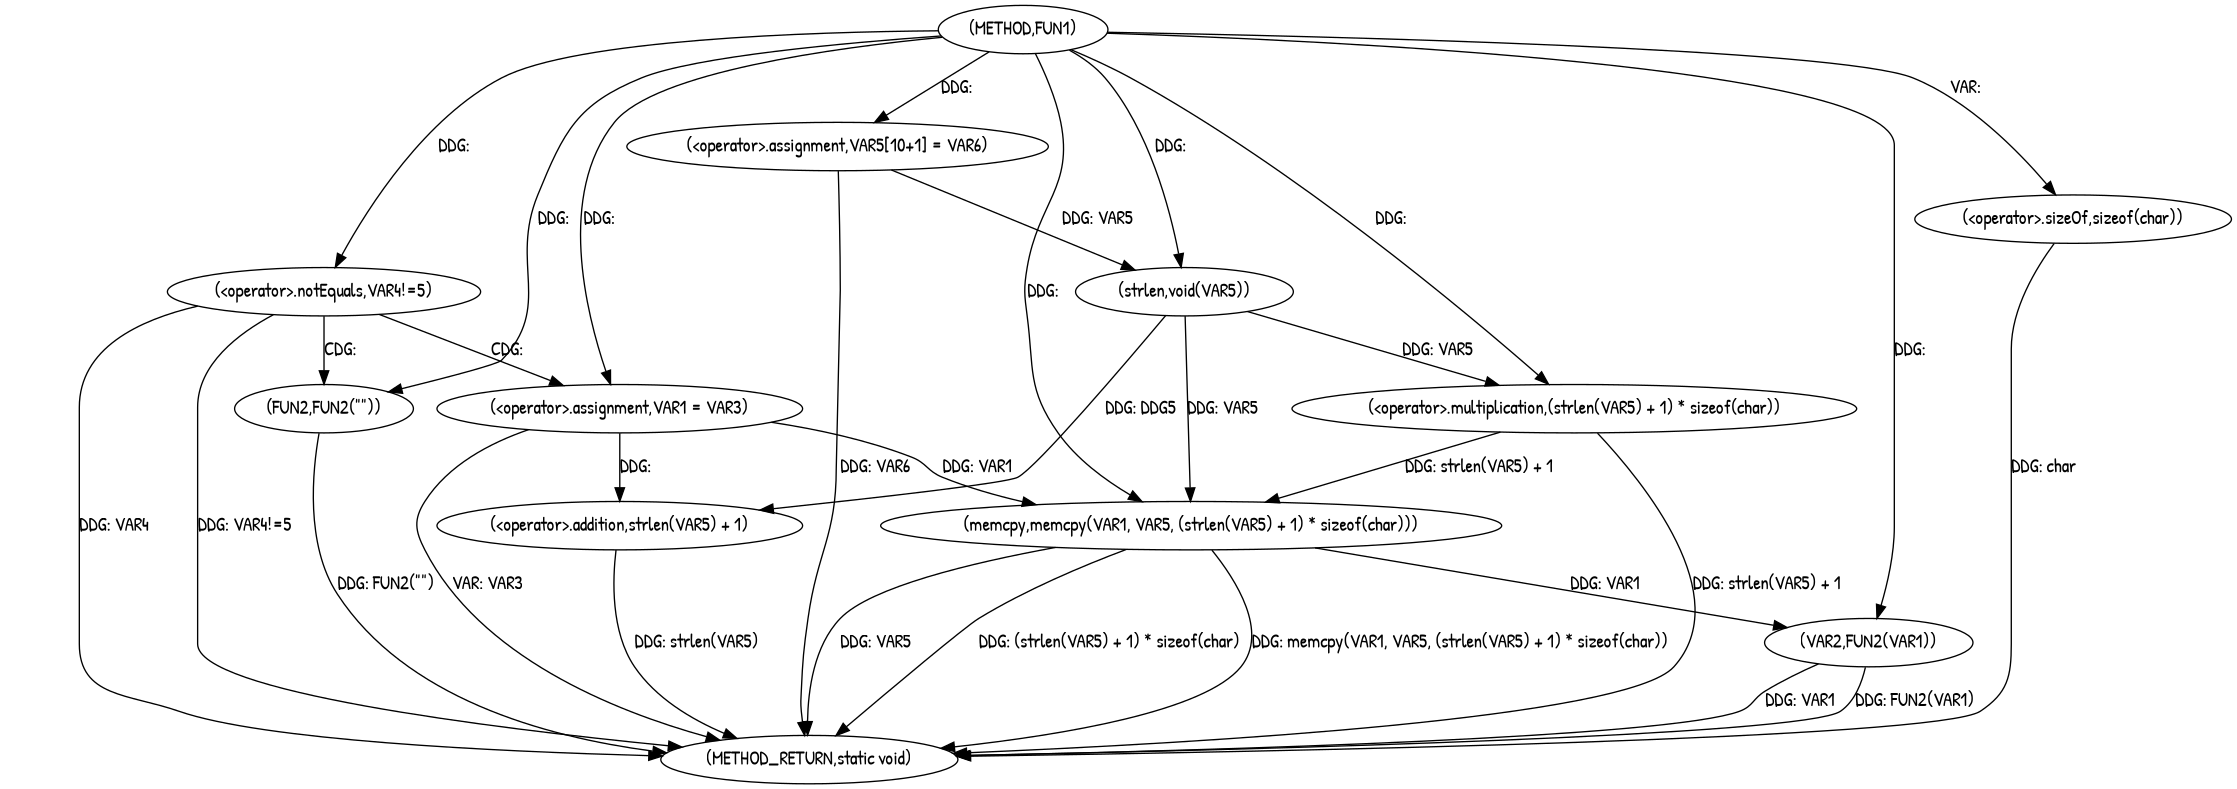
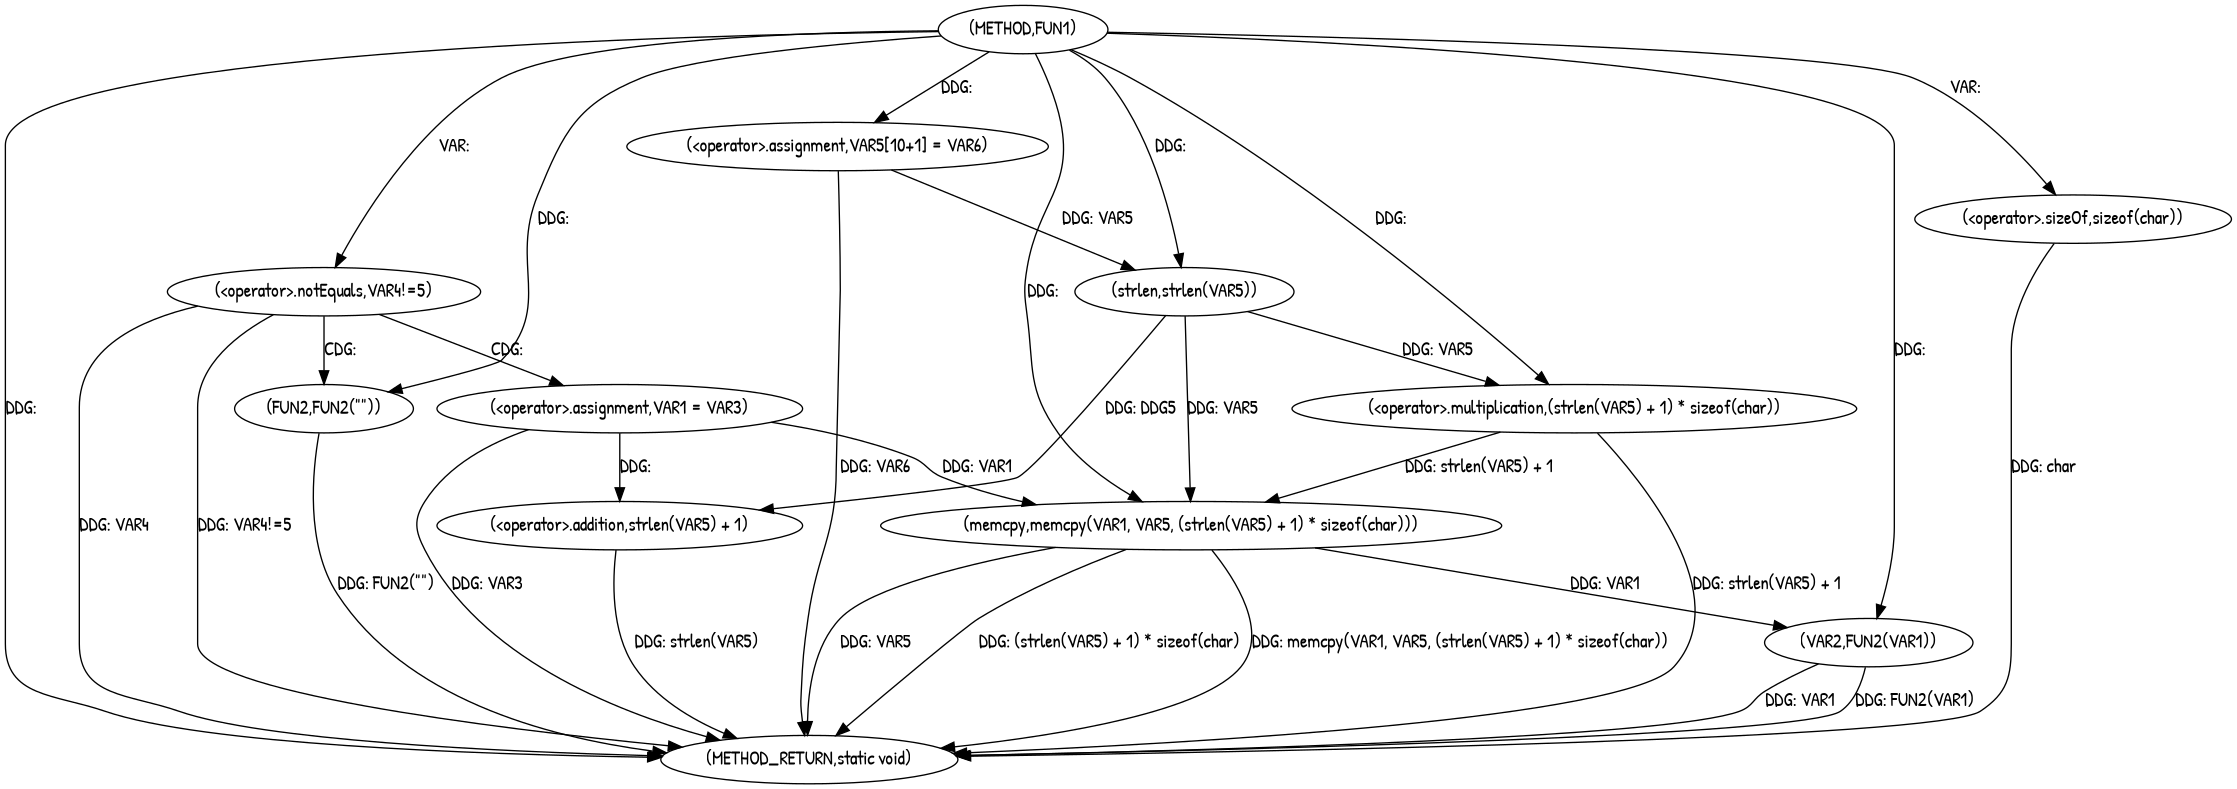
(649, 98) -> (5, 257)
(456, 147) -> (456, 147)
(1184, 292) -> (1184, 292)
(487, 584) -> (487, 584)
